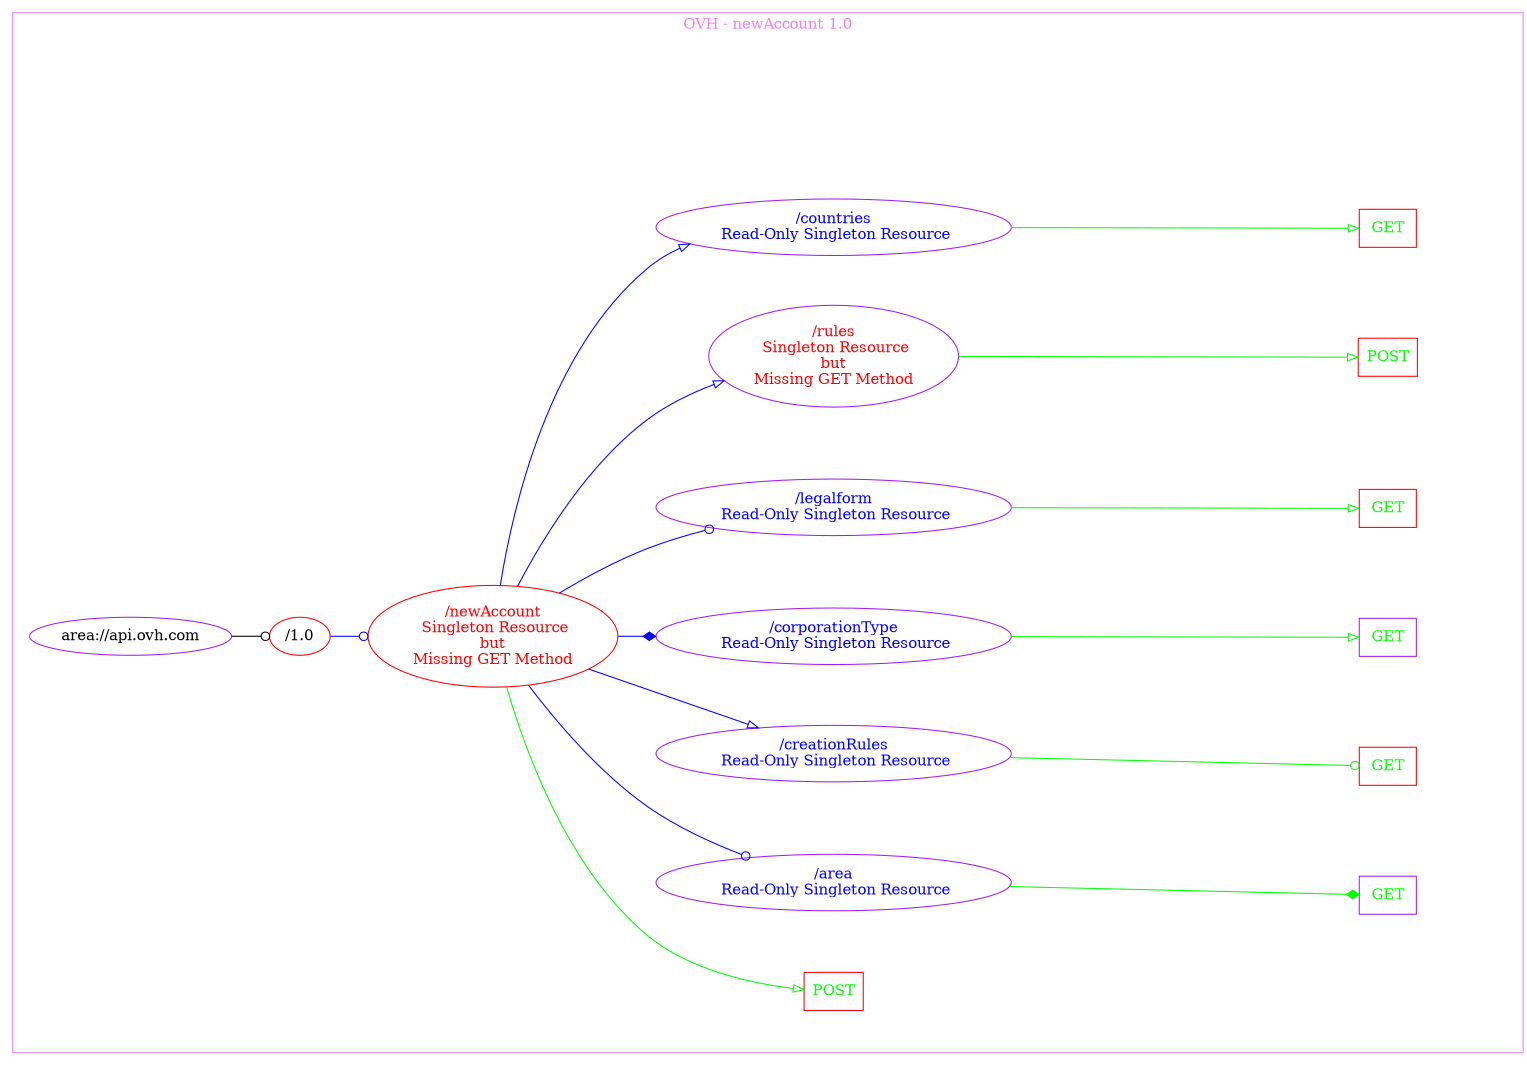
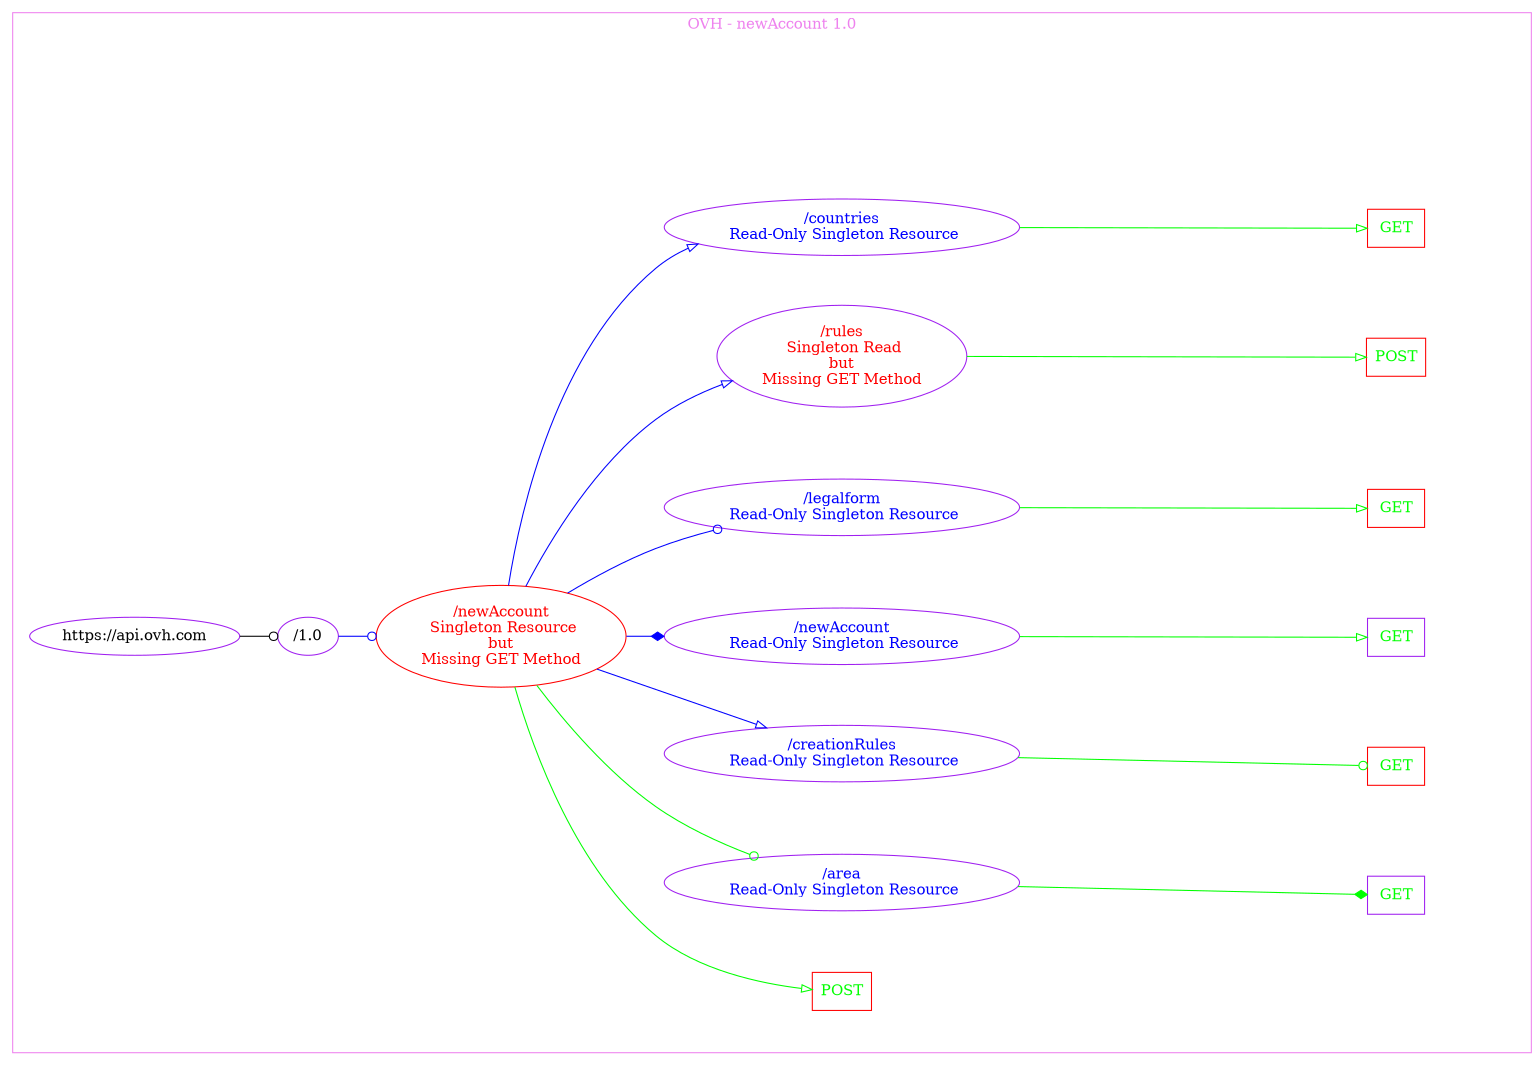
(834, 356) -> (842, 356)
(131, 636) -> (135, 636)
(300, 636) -> (308, 636)
(834, 636) -> (842, 636)
(622, 787) -> (630, 787)
